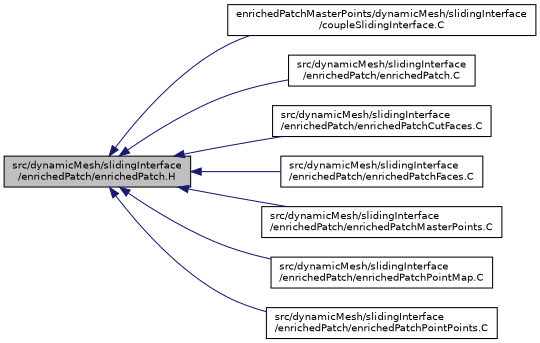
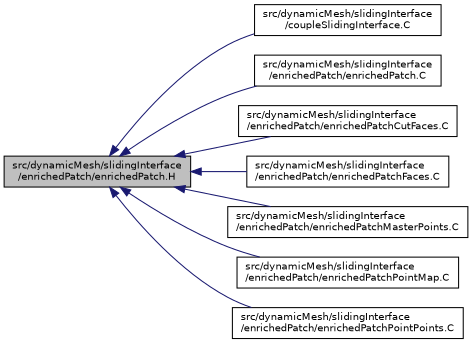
(382, 20) -> (348, 20)
